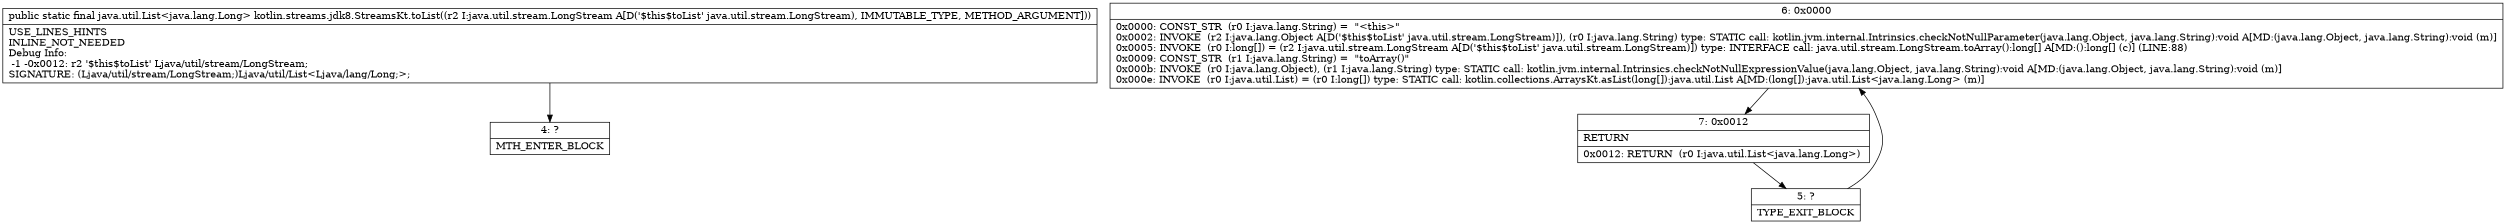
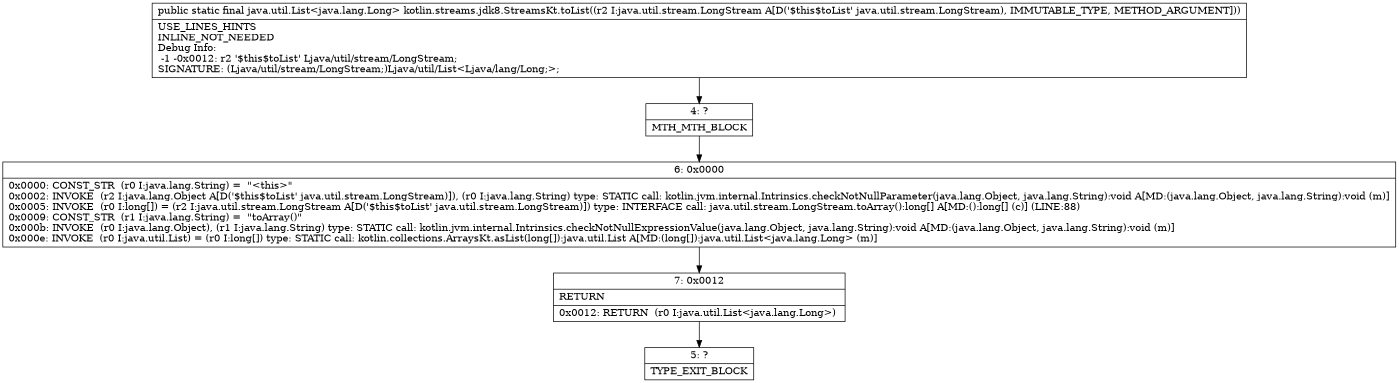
(550, 146) -> (699, 128)
(1882, 146) -> (699, 145)
